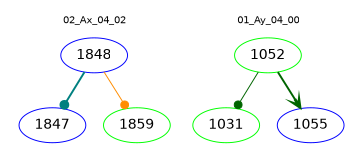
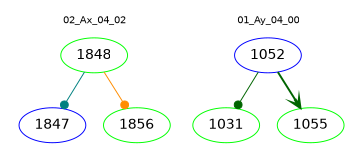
(94, 55) -> (94, 55)
(268, 55) -> (268, 55)
(75, 87) -> (75, 87)
(137, 125) -> (137, 125)
(311, 125) -> (311, 125)
